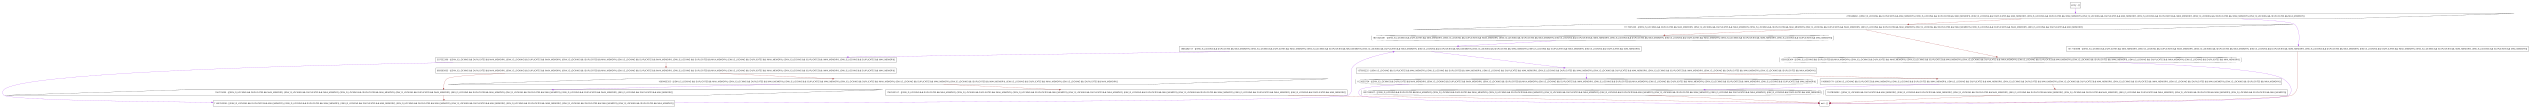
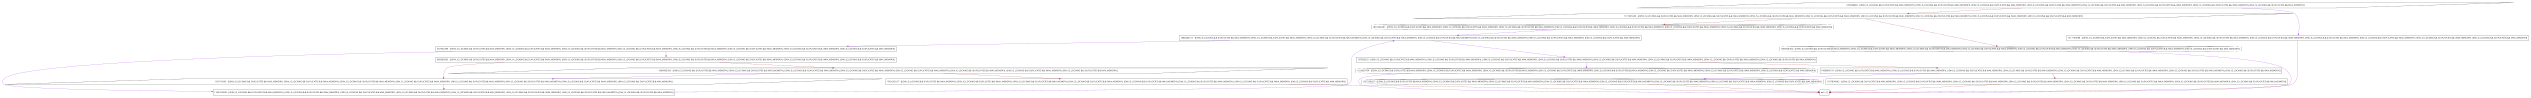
(2075, 5) -> none
